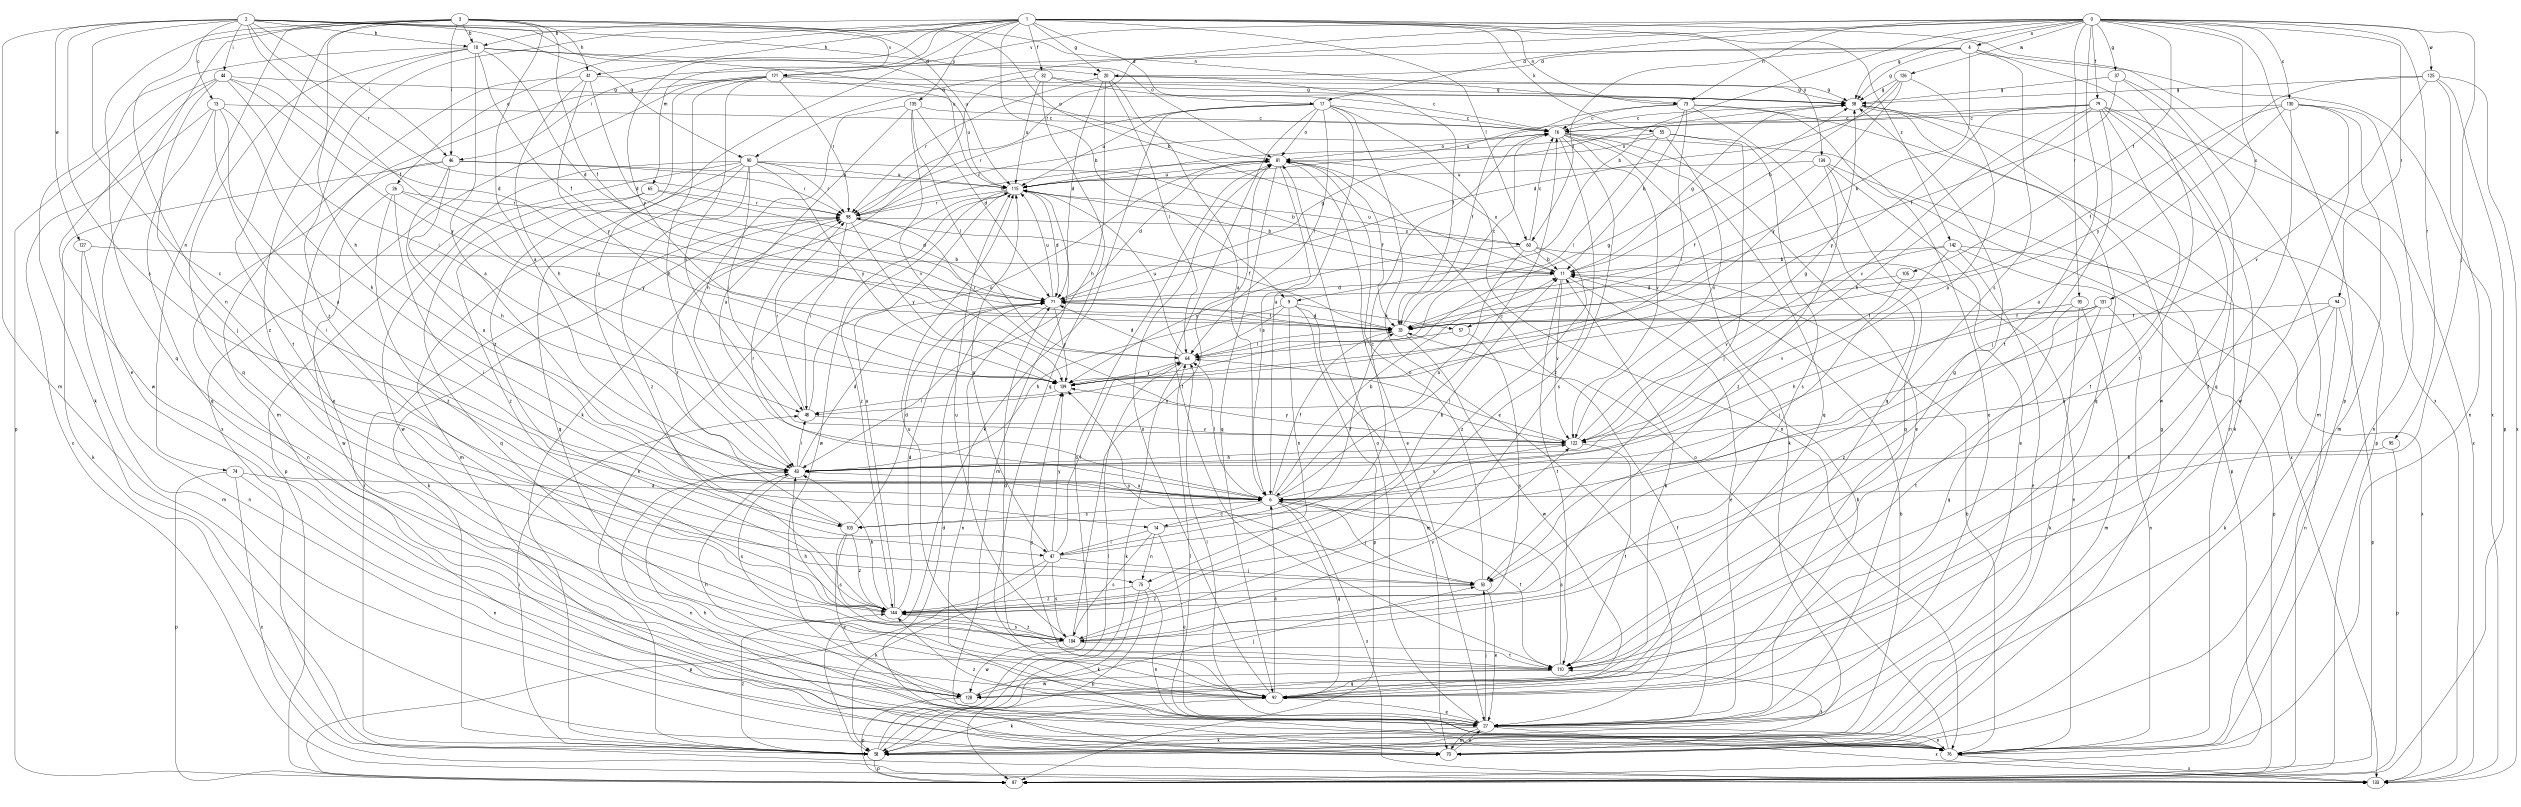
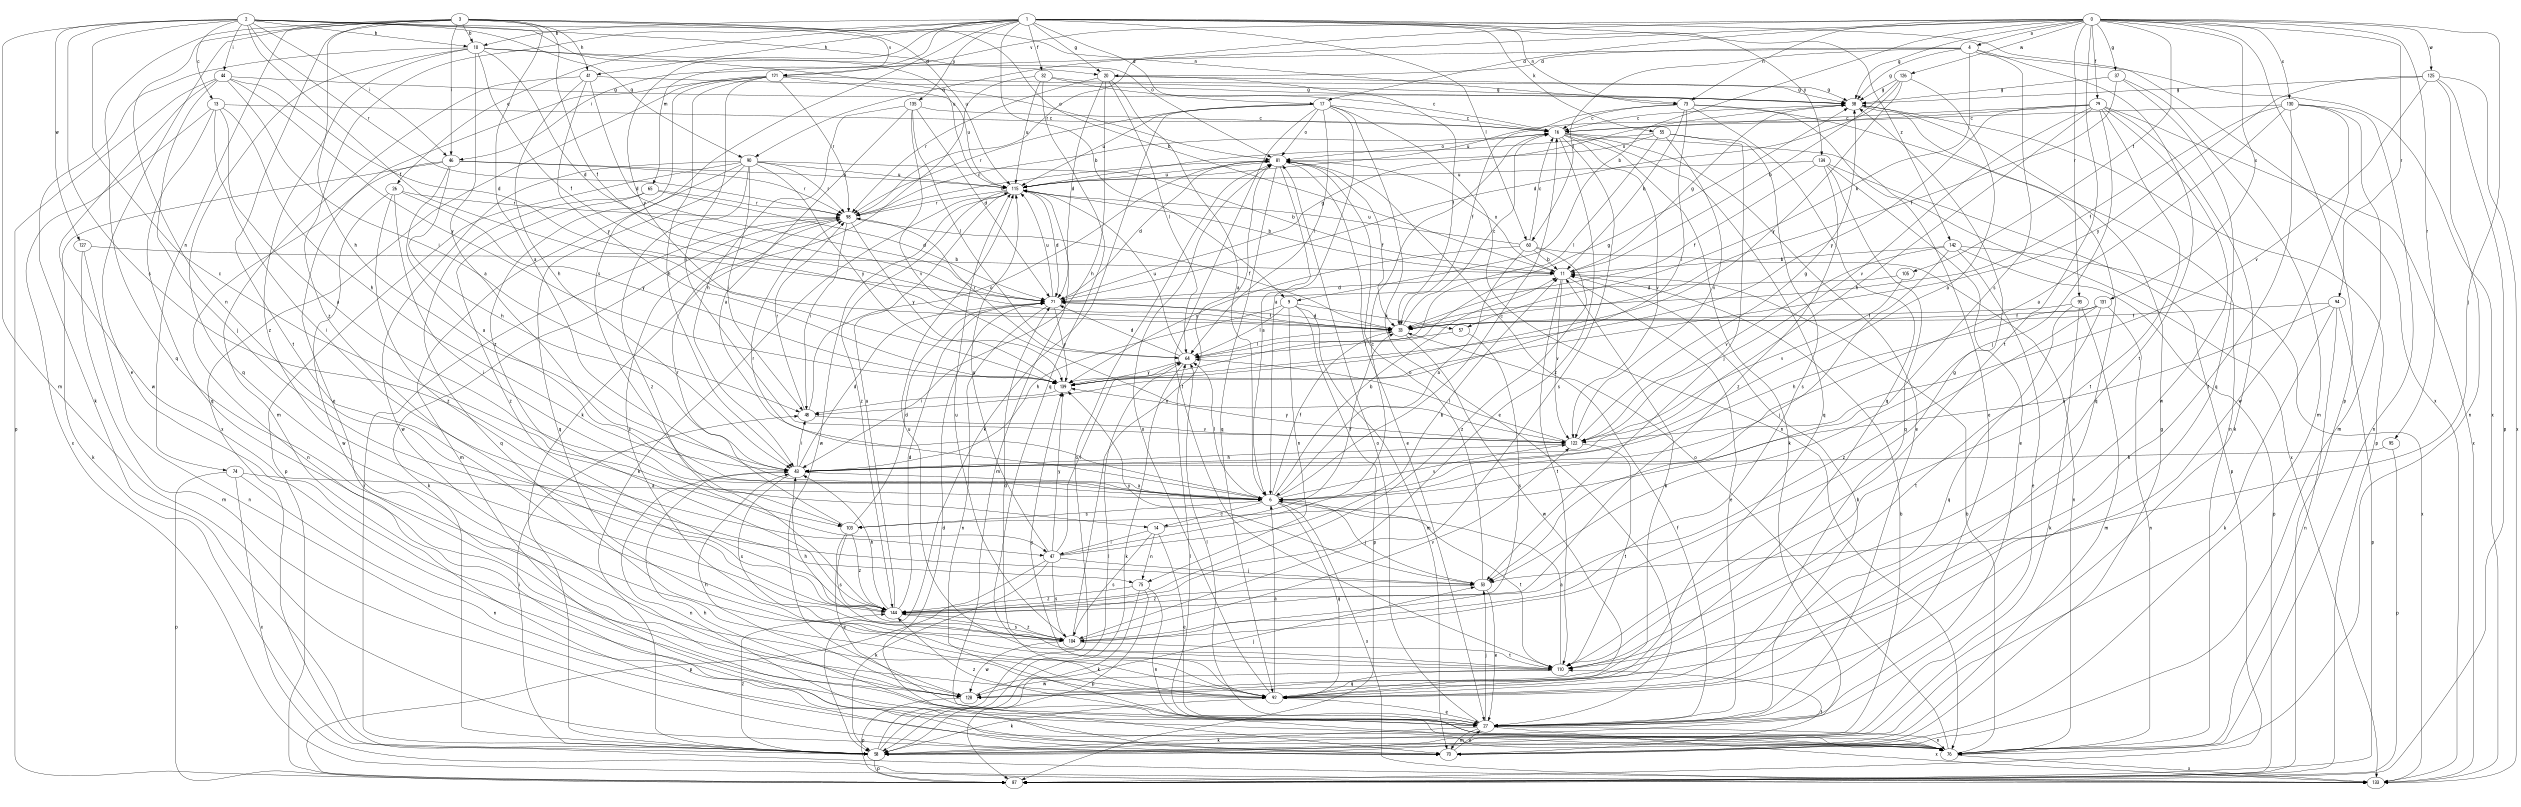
(1187, 224) -> (656, 497)
(2242, 459) -> (2412, 452)
